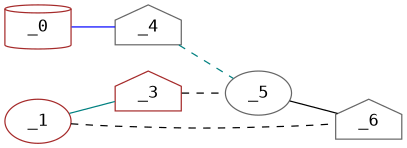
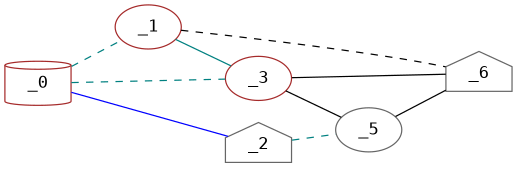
(148, 27) -> (258, 145)
none -> (97, 53)
none -> (369, 76)
none -> (148, 81)
(148, 93) -> (258, 78)
(204, 93) -> (314, 104)
